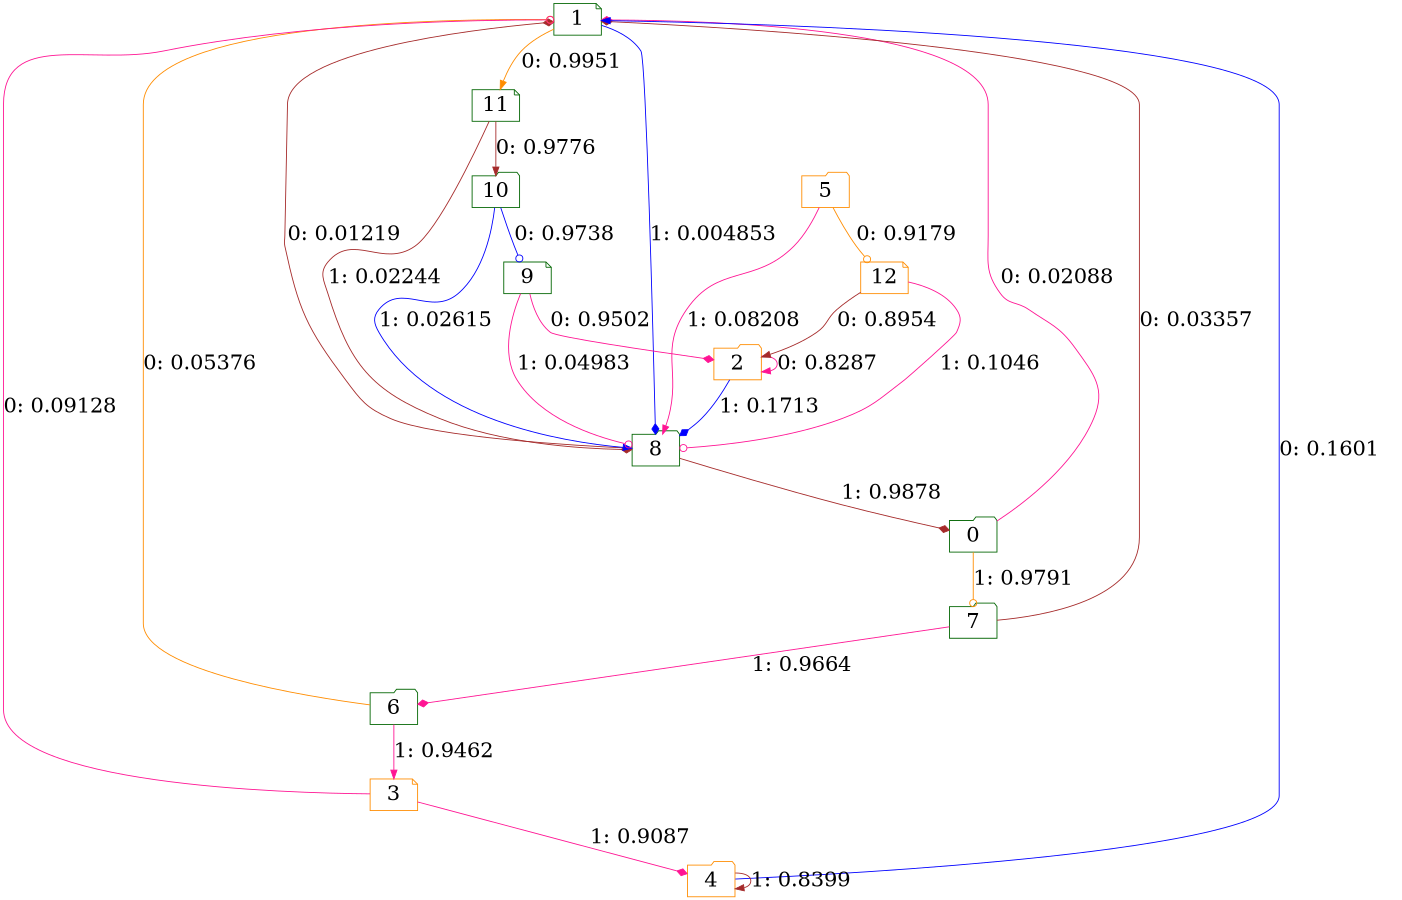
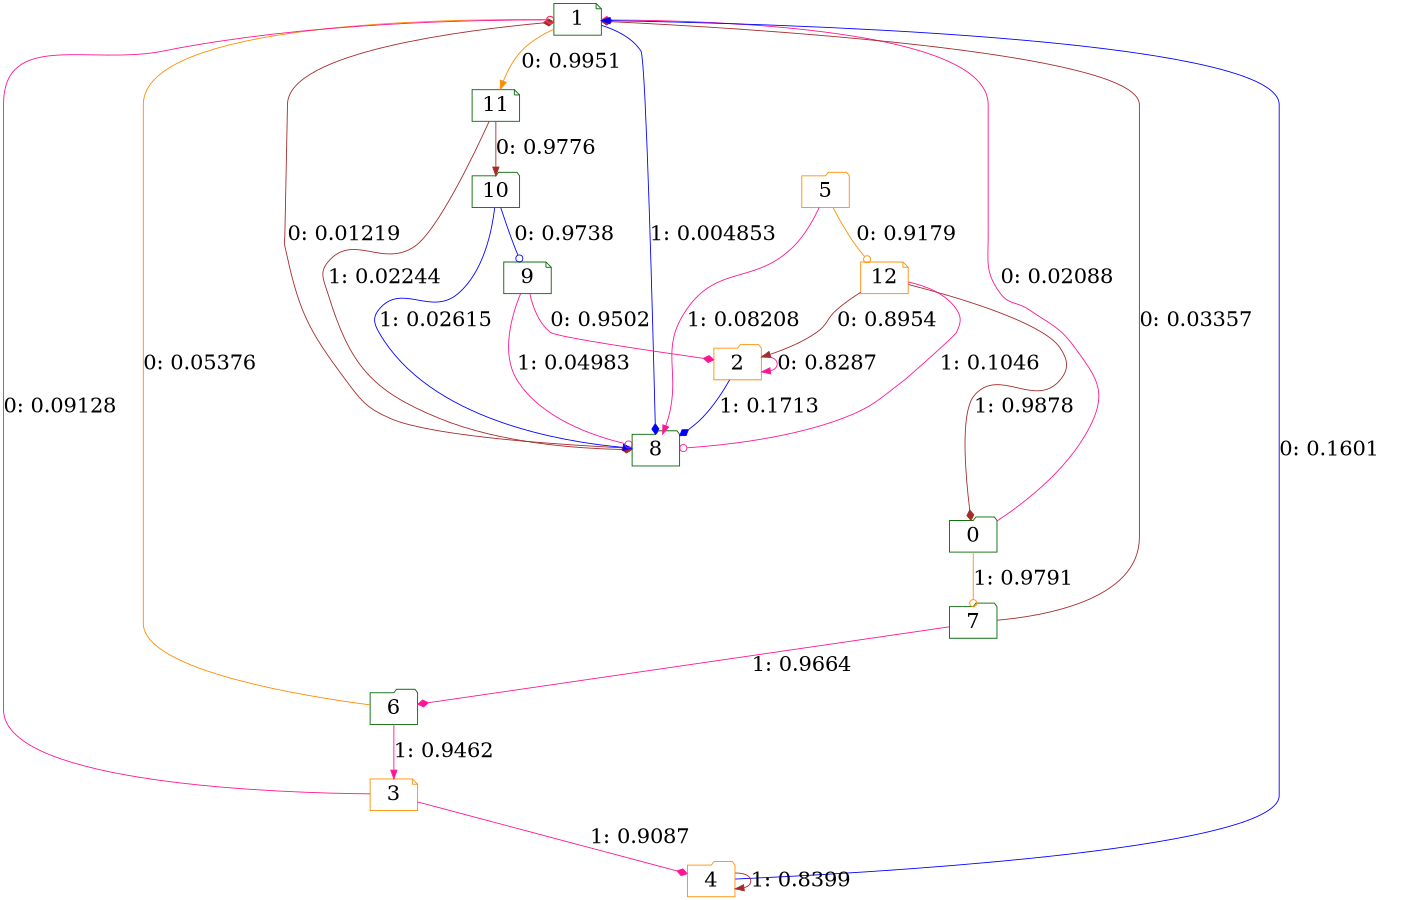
(809, 496) -> (1057, 382)
